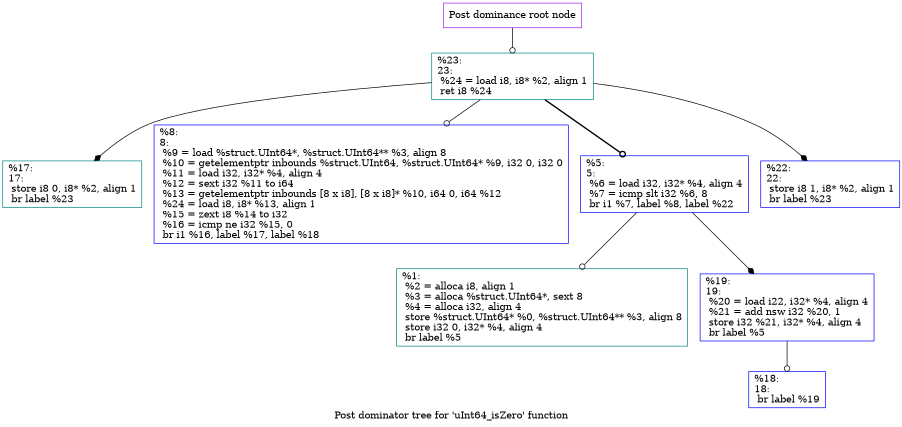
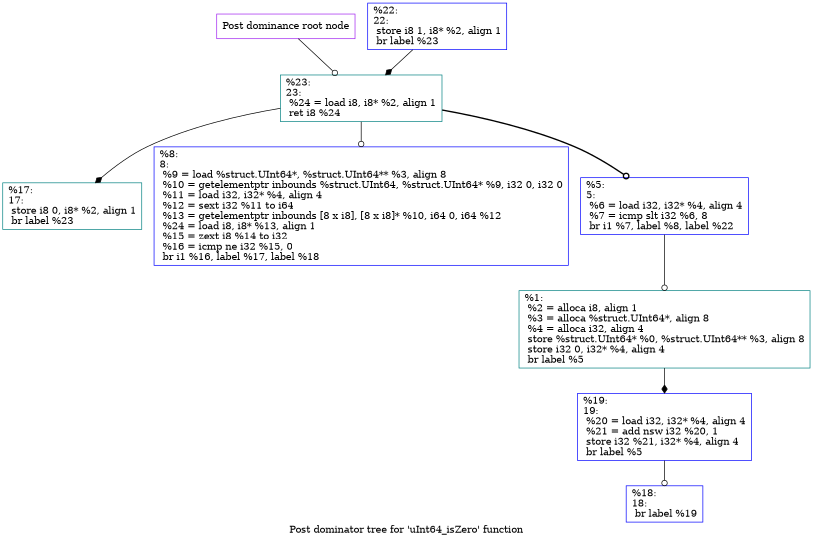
(702, 105) -> (402, 60)
(720, 240) -> (665, 376)
(493, 297) -> (617, 319)
(787, 302) -> (665, 421)
